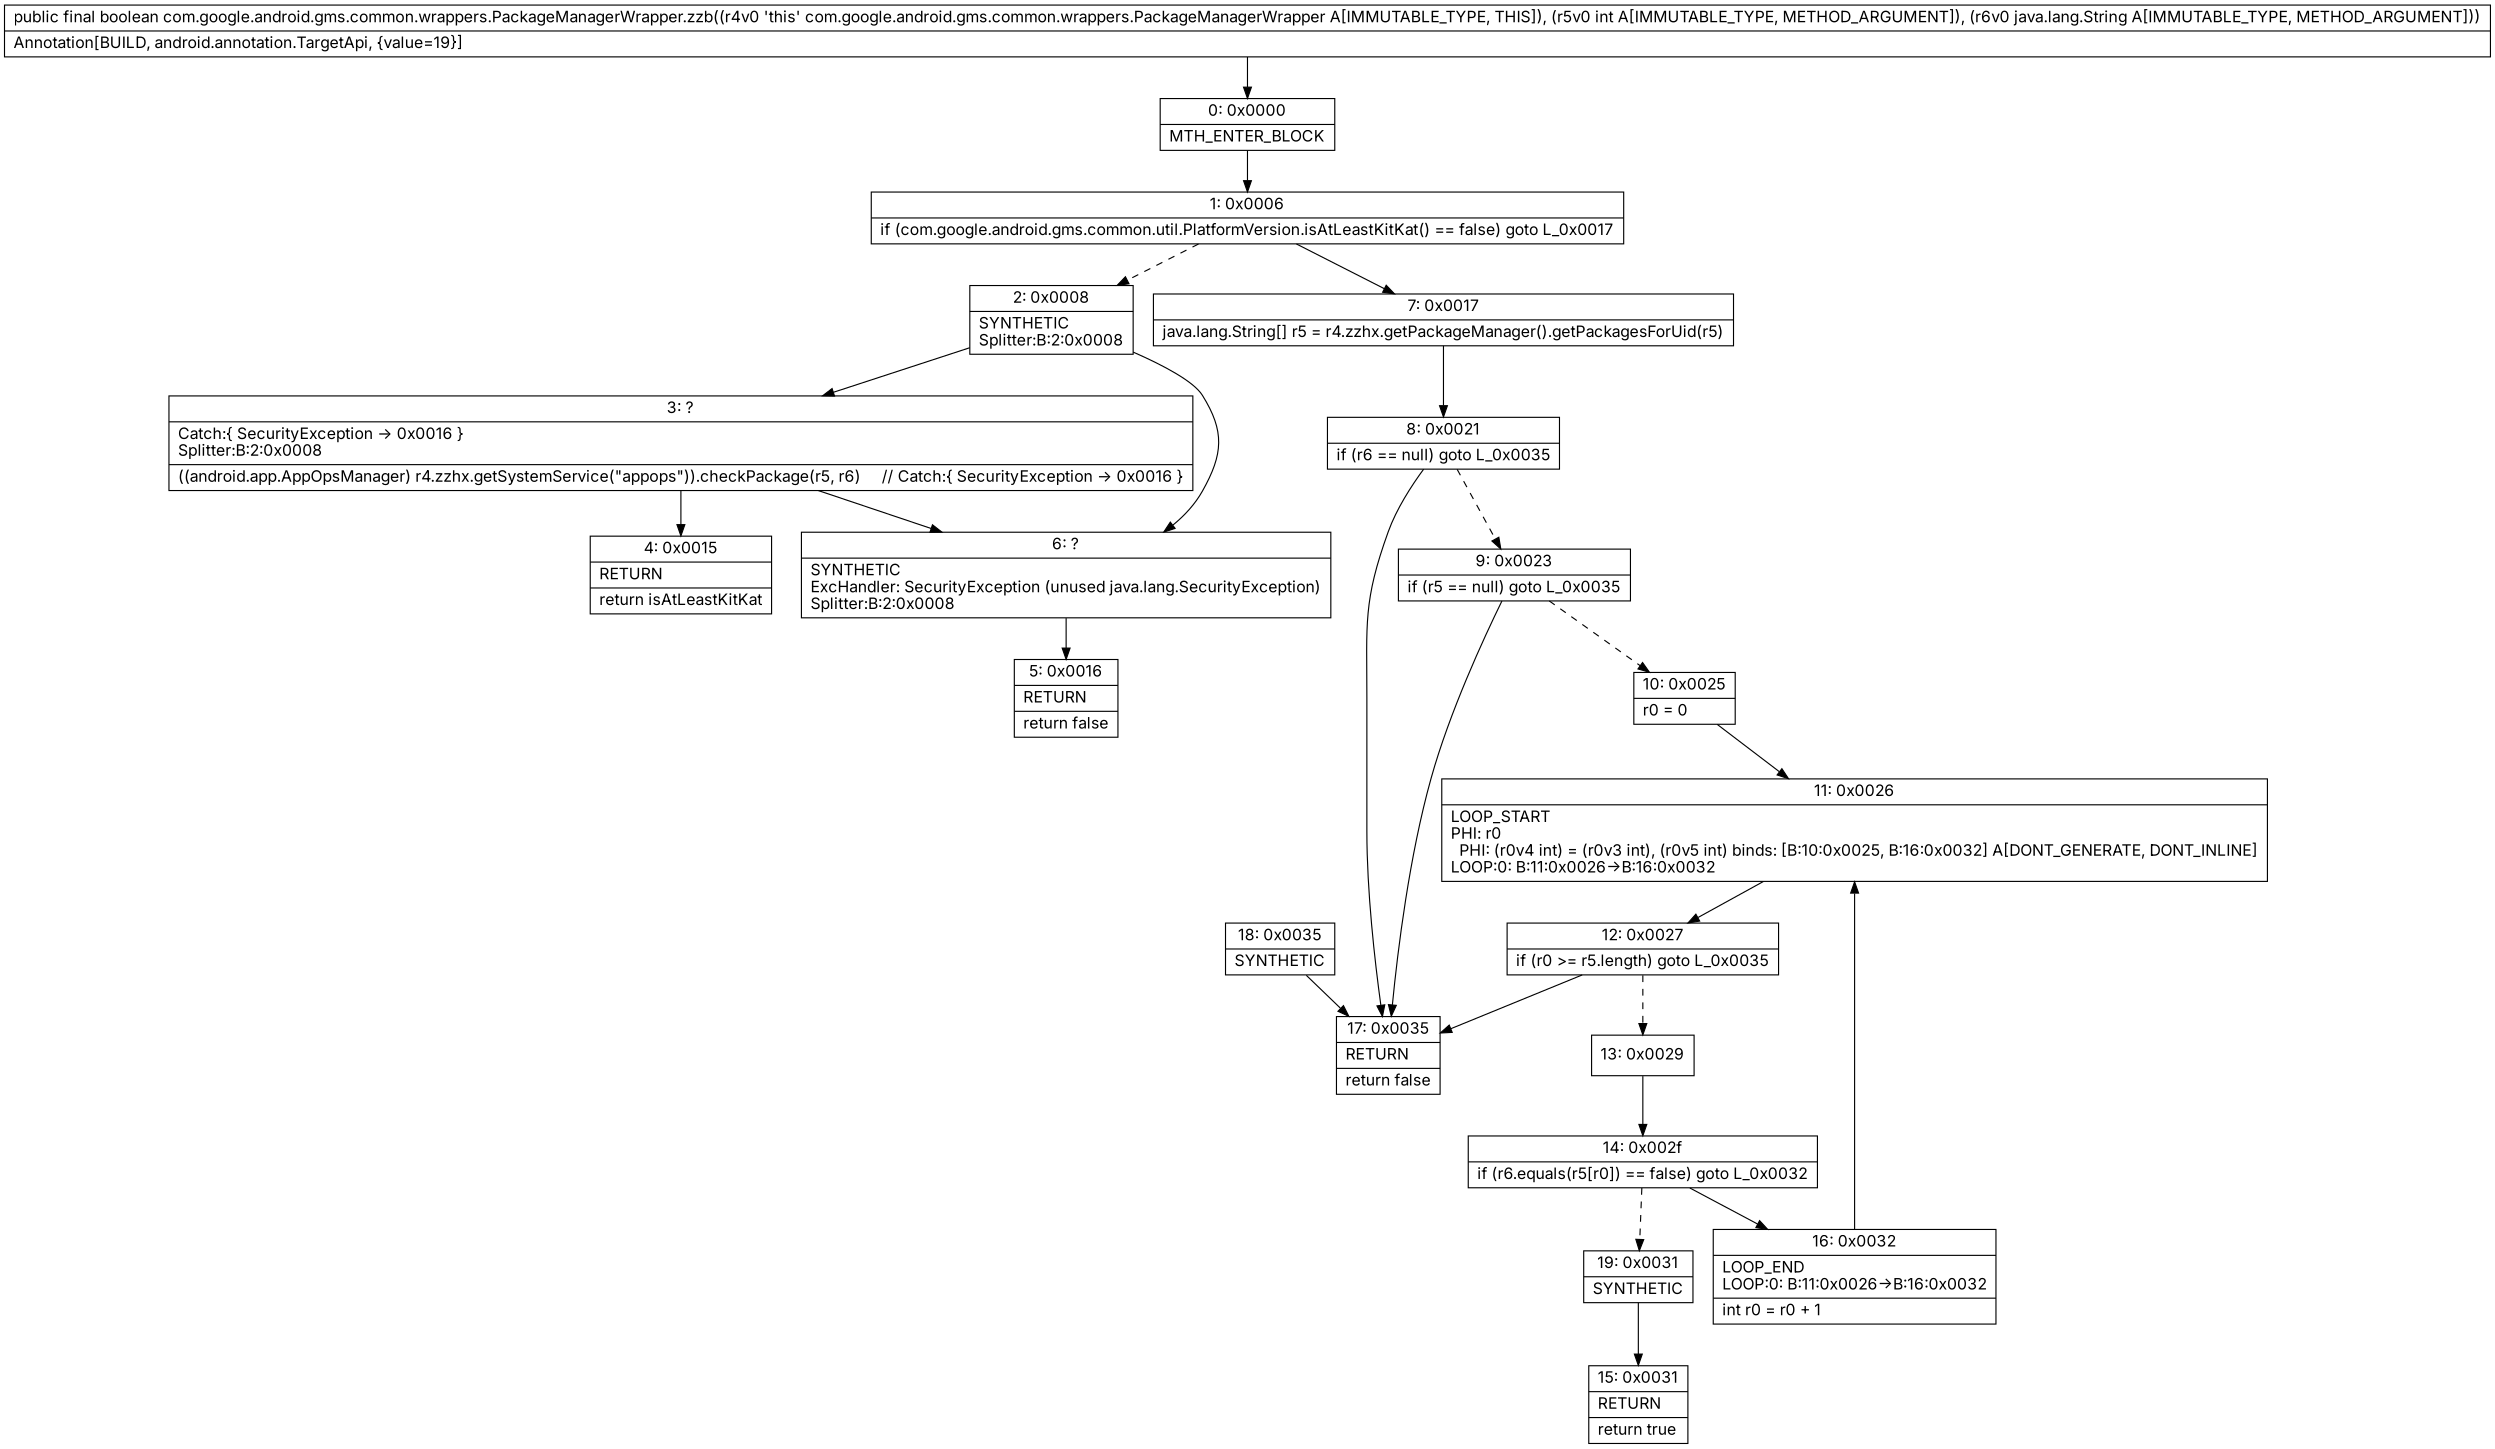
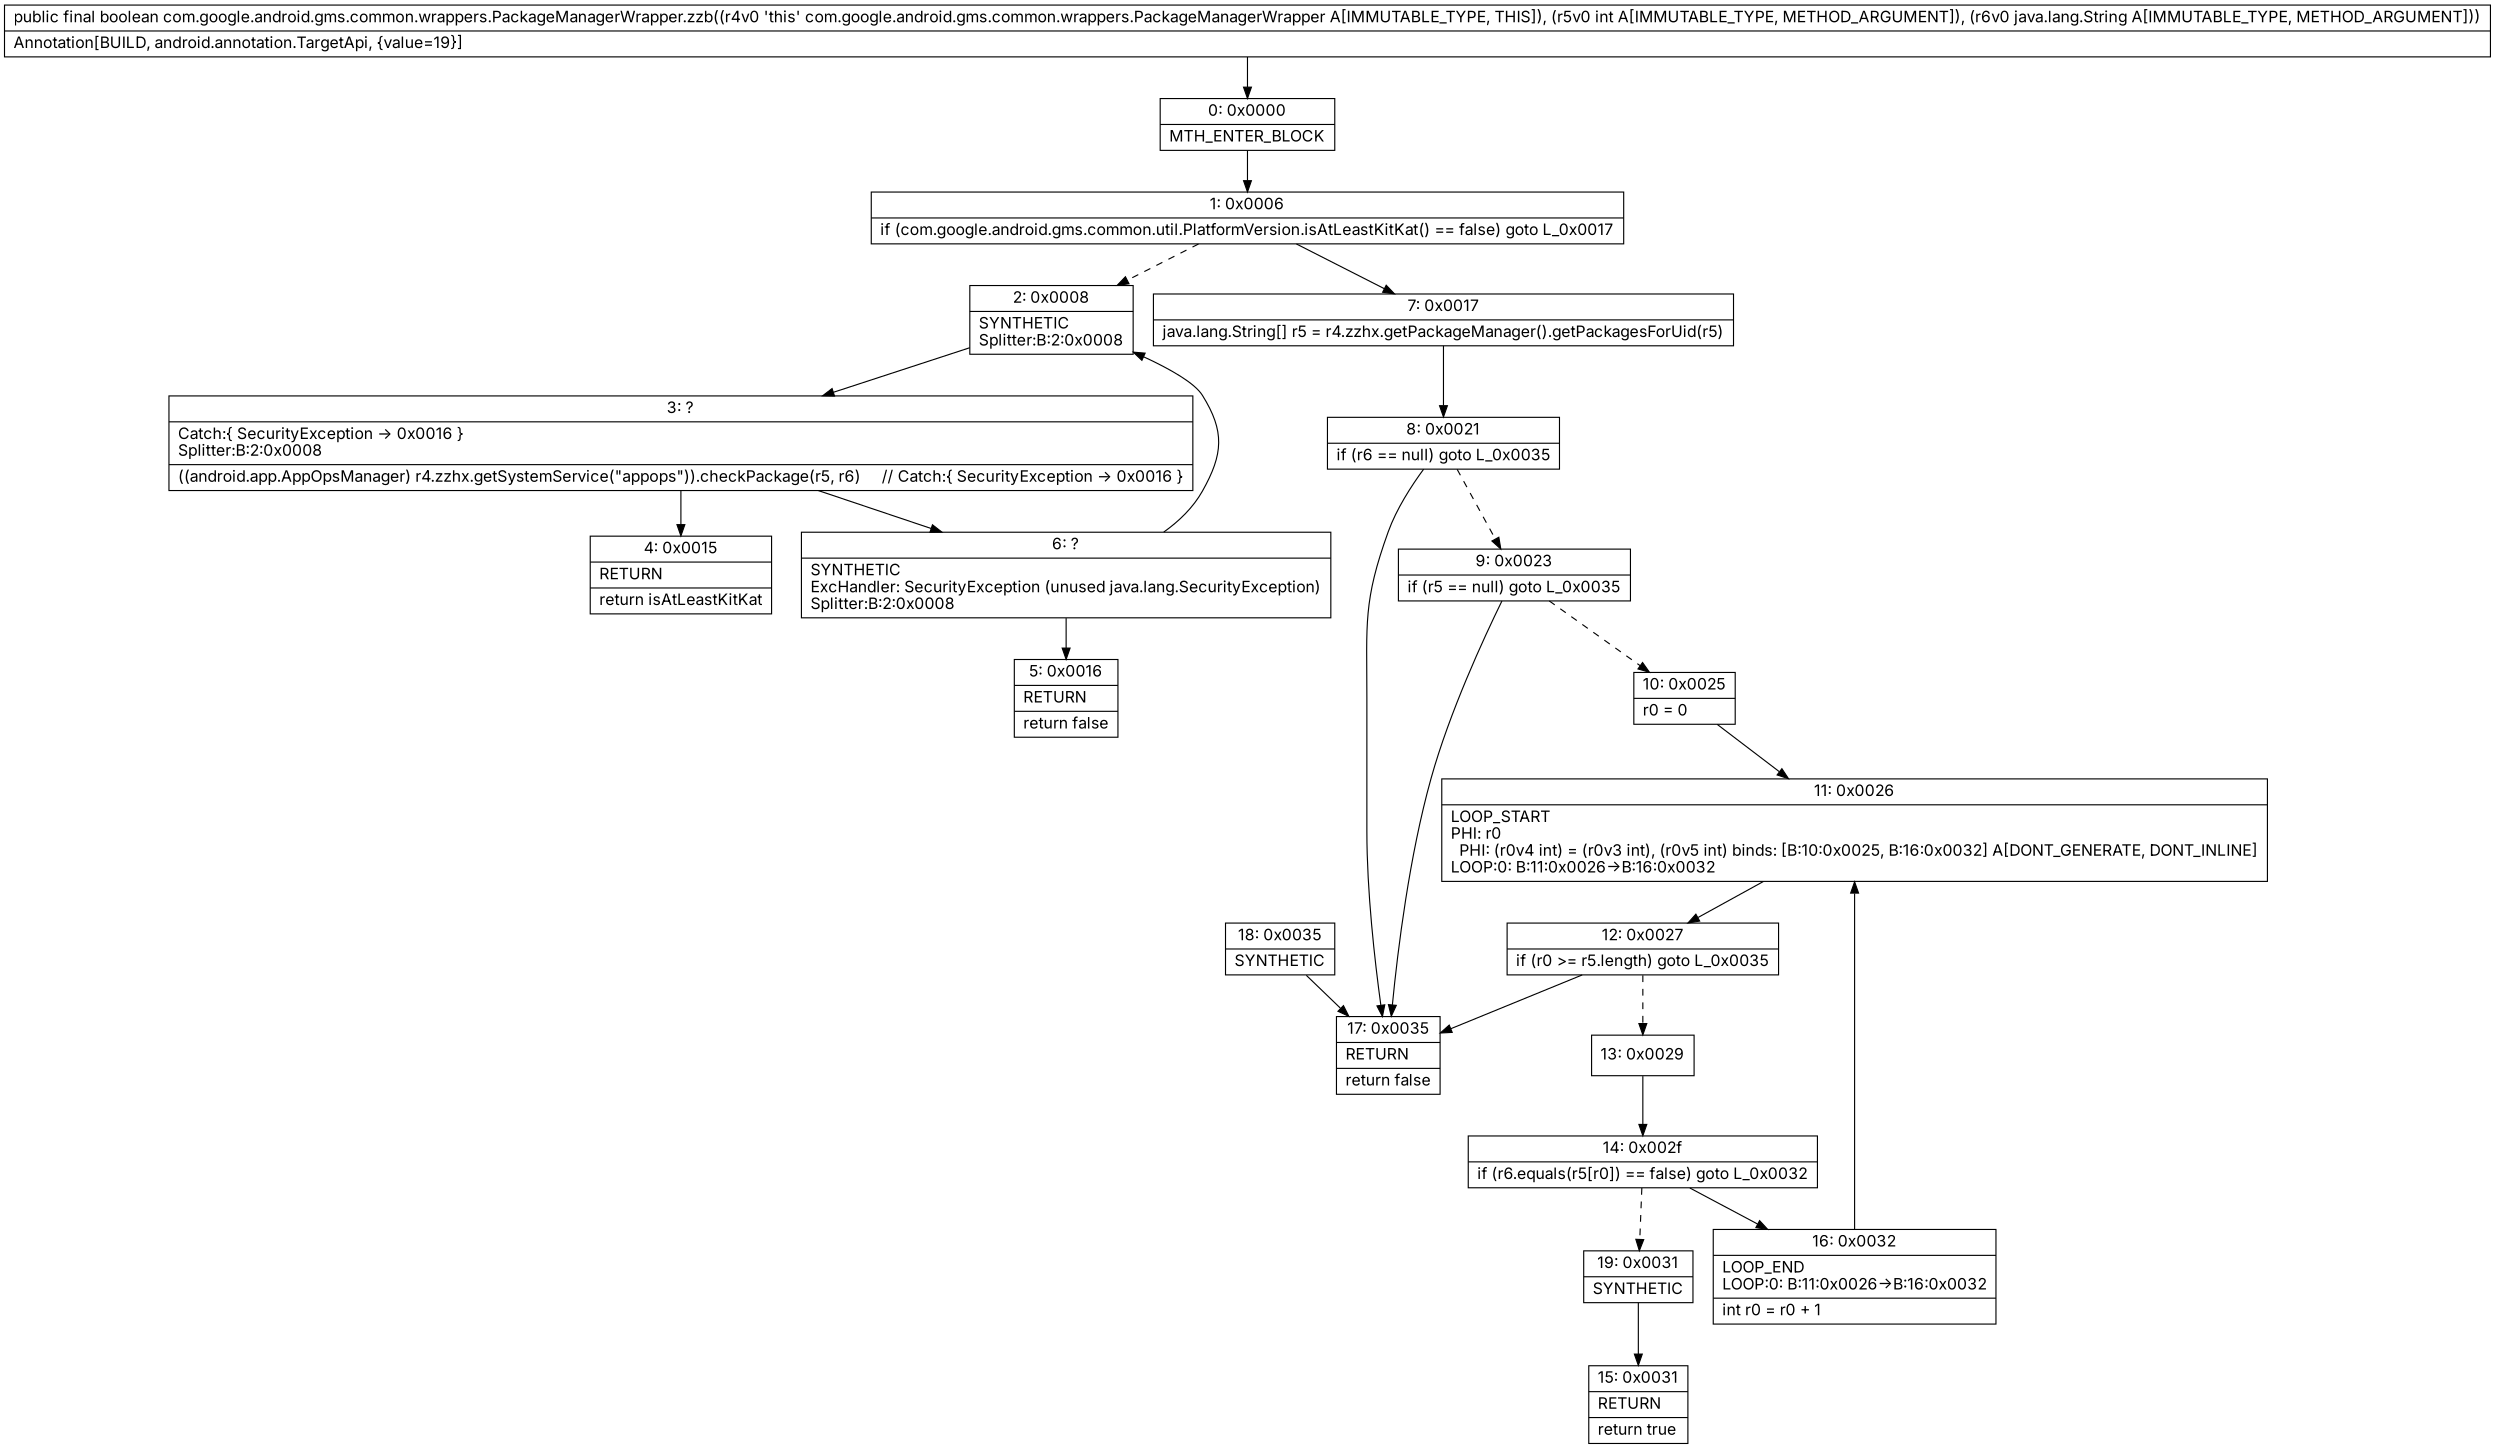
(1216, 425) -> (1218, 436)
